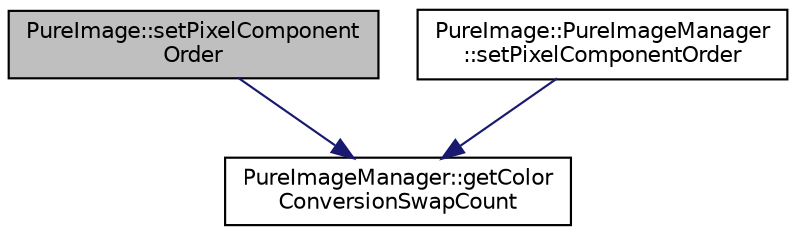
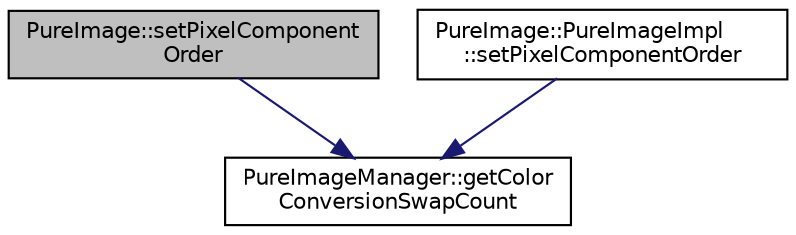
(602, 45) -> (602, 45)
